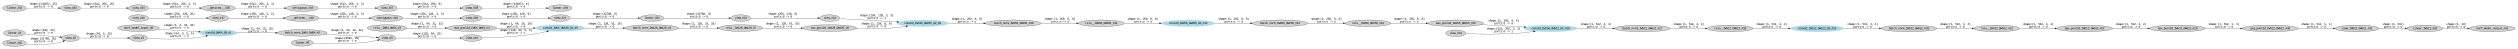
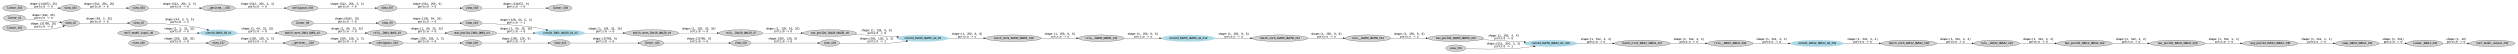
(351, 36) -> (346, 33)
